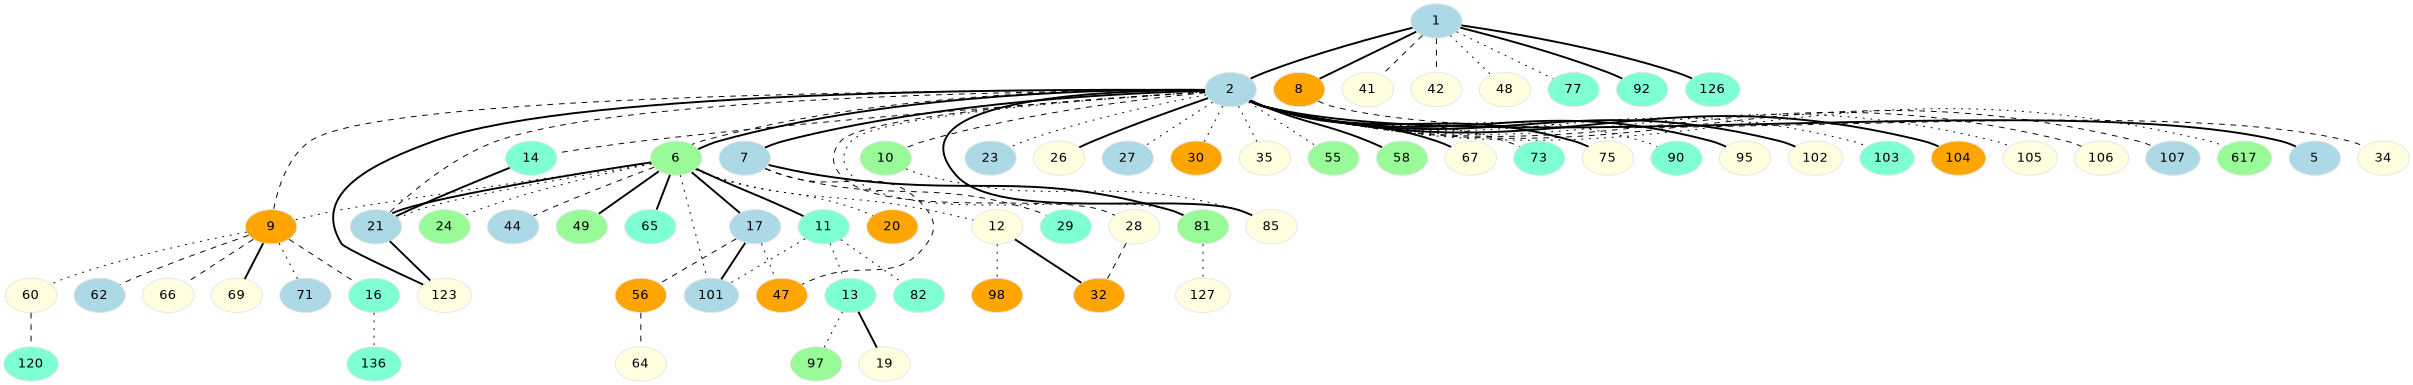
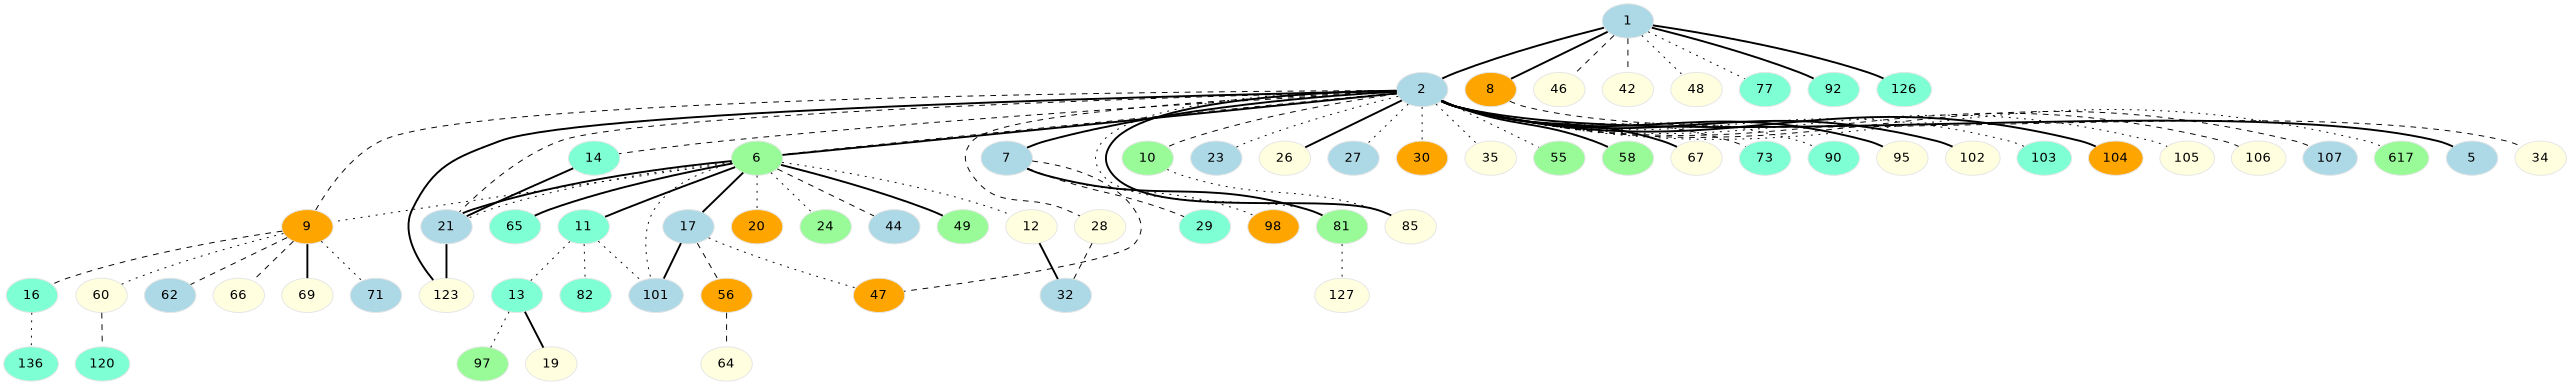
(1368, 90) -> (1559, 90)
(1608, 158) -> none
(997, 261) -> (1141, 192)
(1099, 295) -> (1066, 295)
